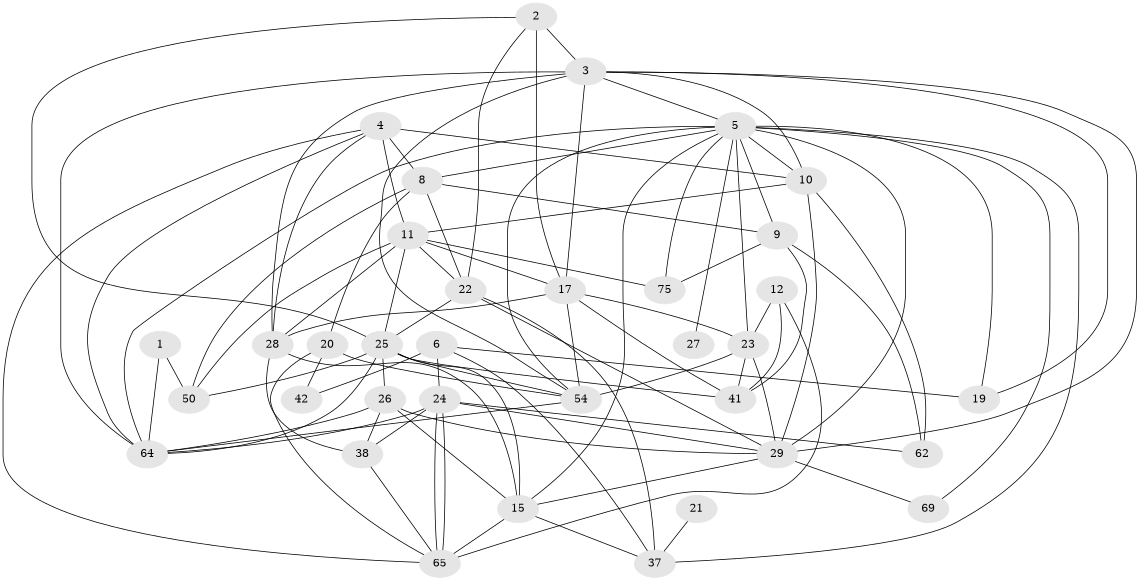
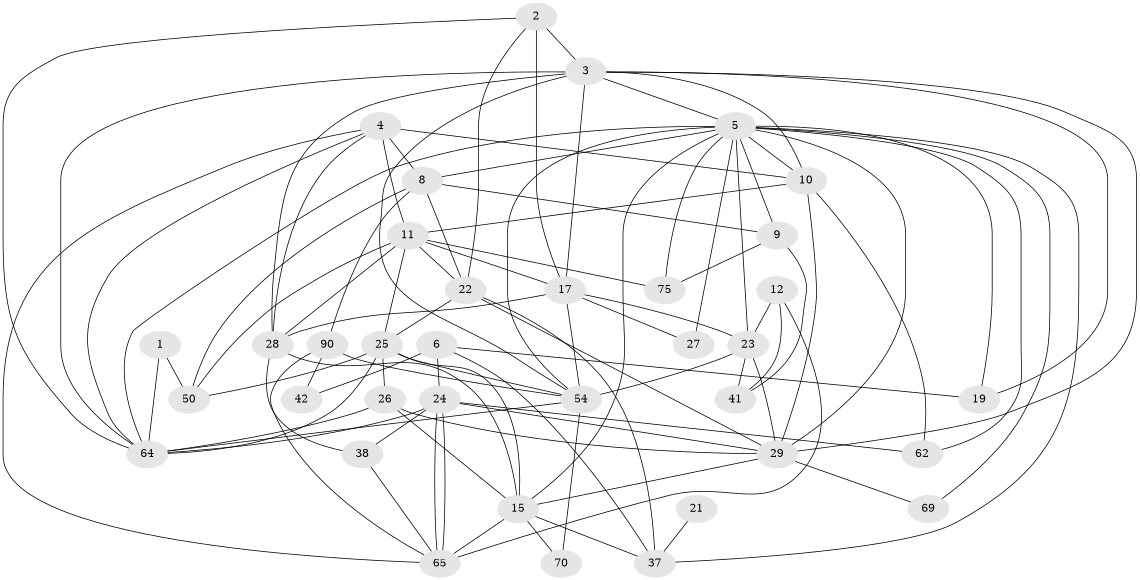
(44, 101) -> (54, 59)
(883, 325) -> (1017, 208)
(327, 345) -> (327, 345)
(649, 347) -> (629, 318)
(572, 381) -> none
(372, 431) -> none
none -> (561, 564)
